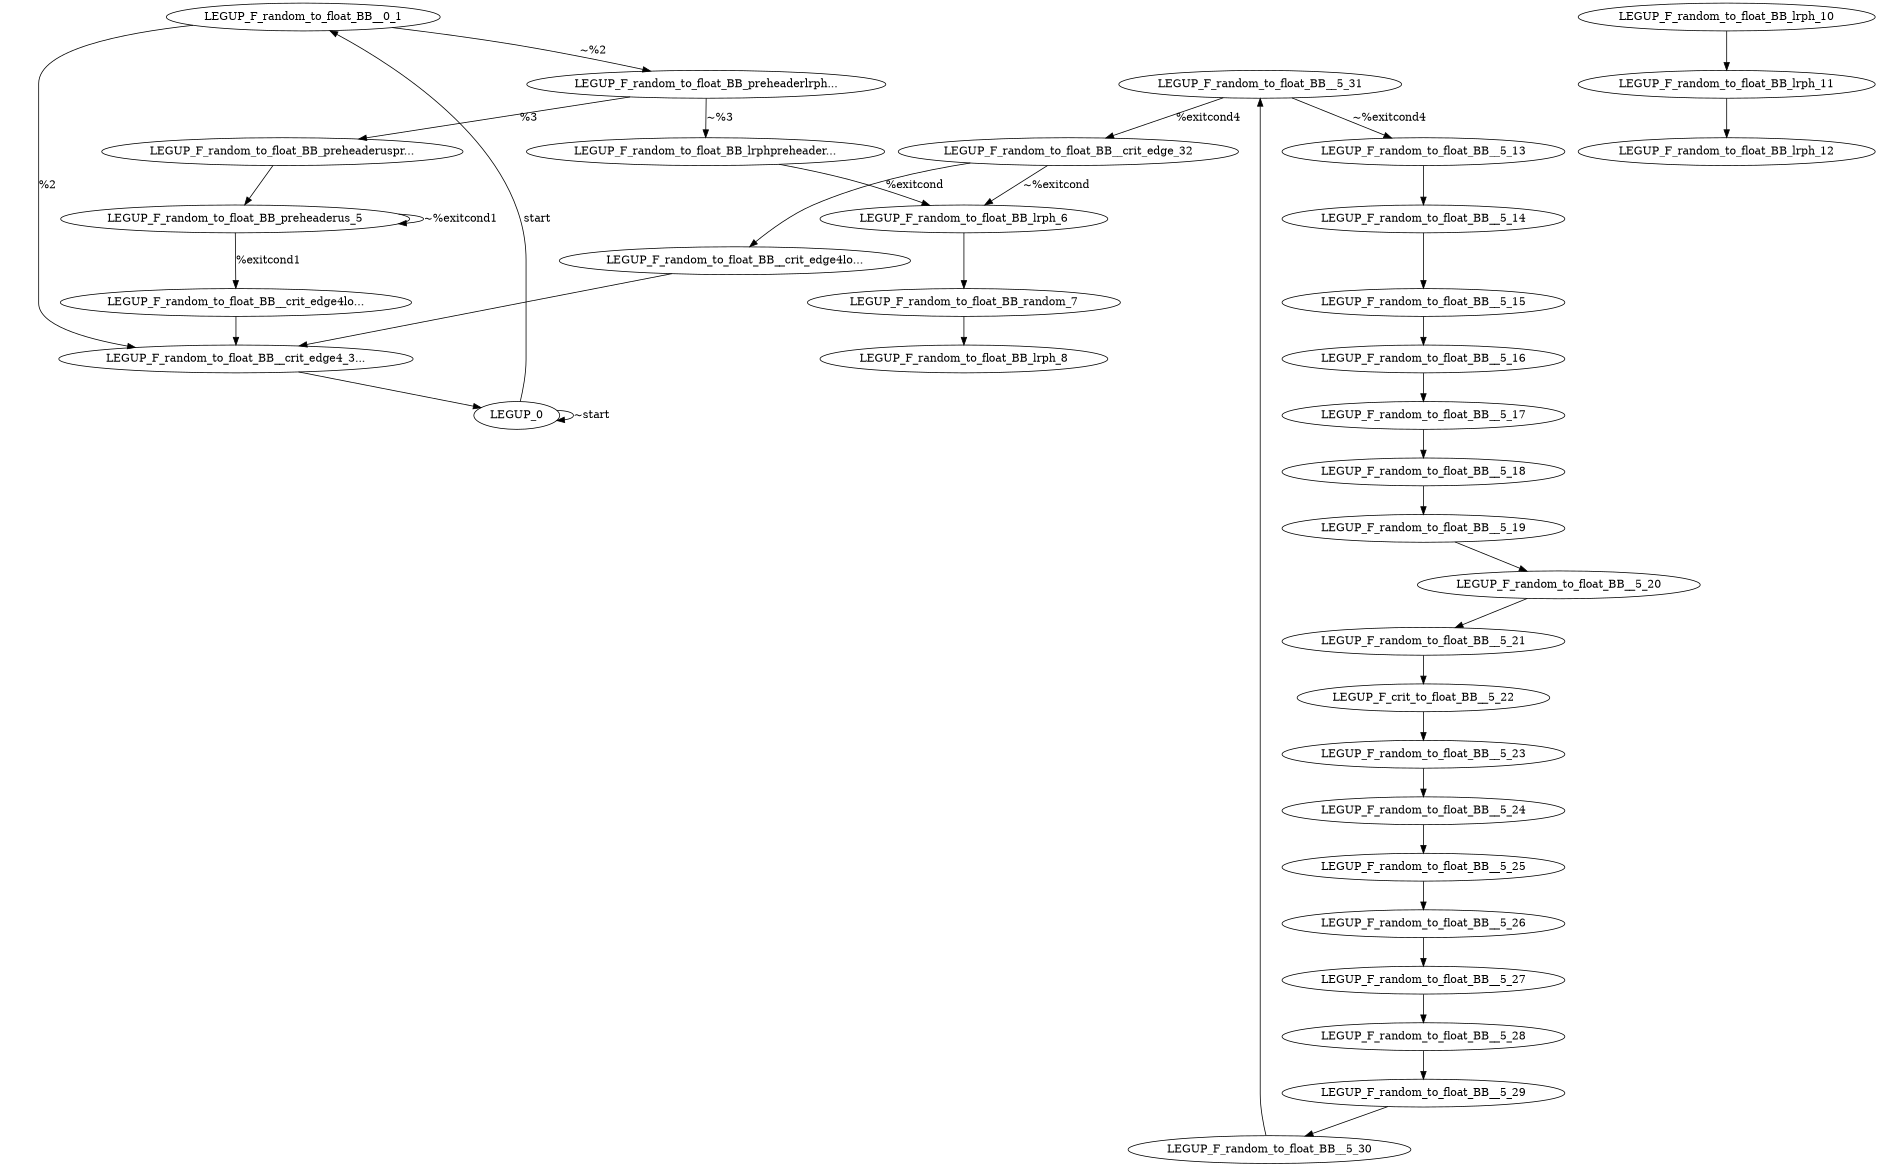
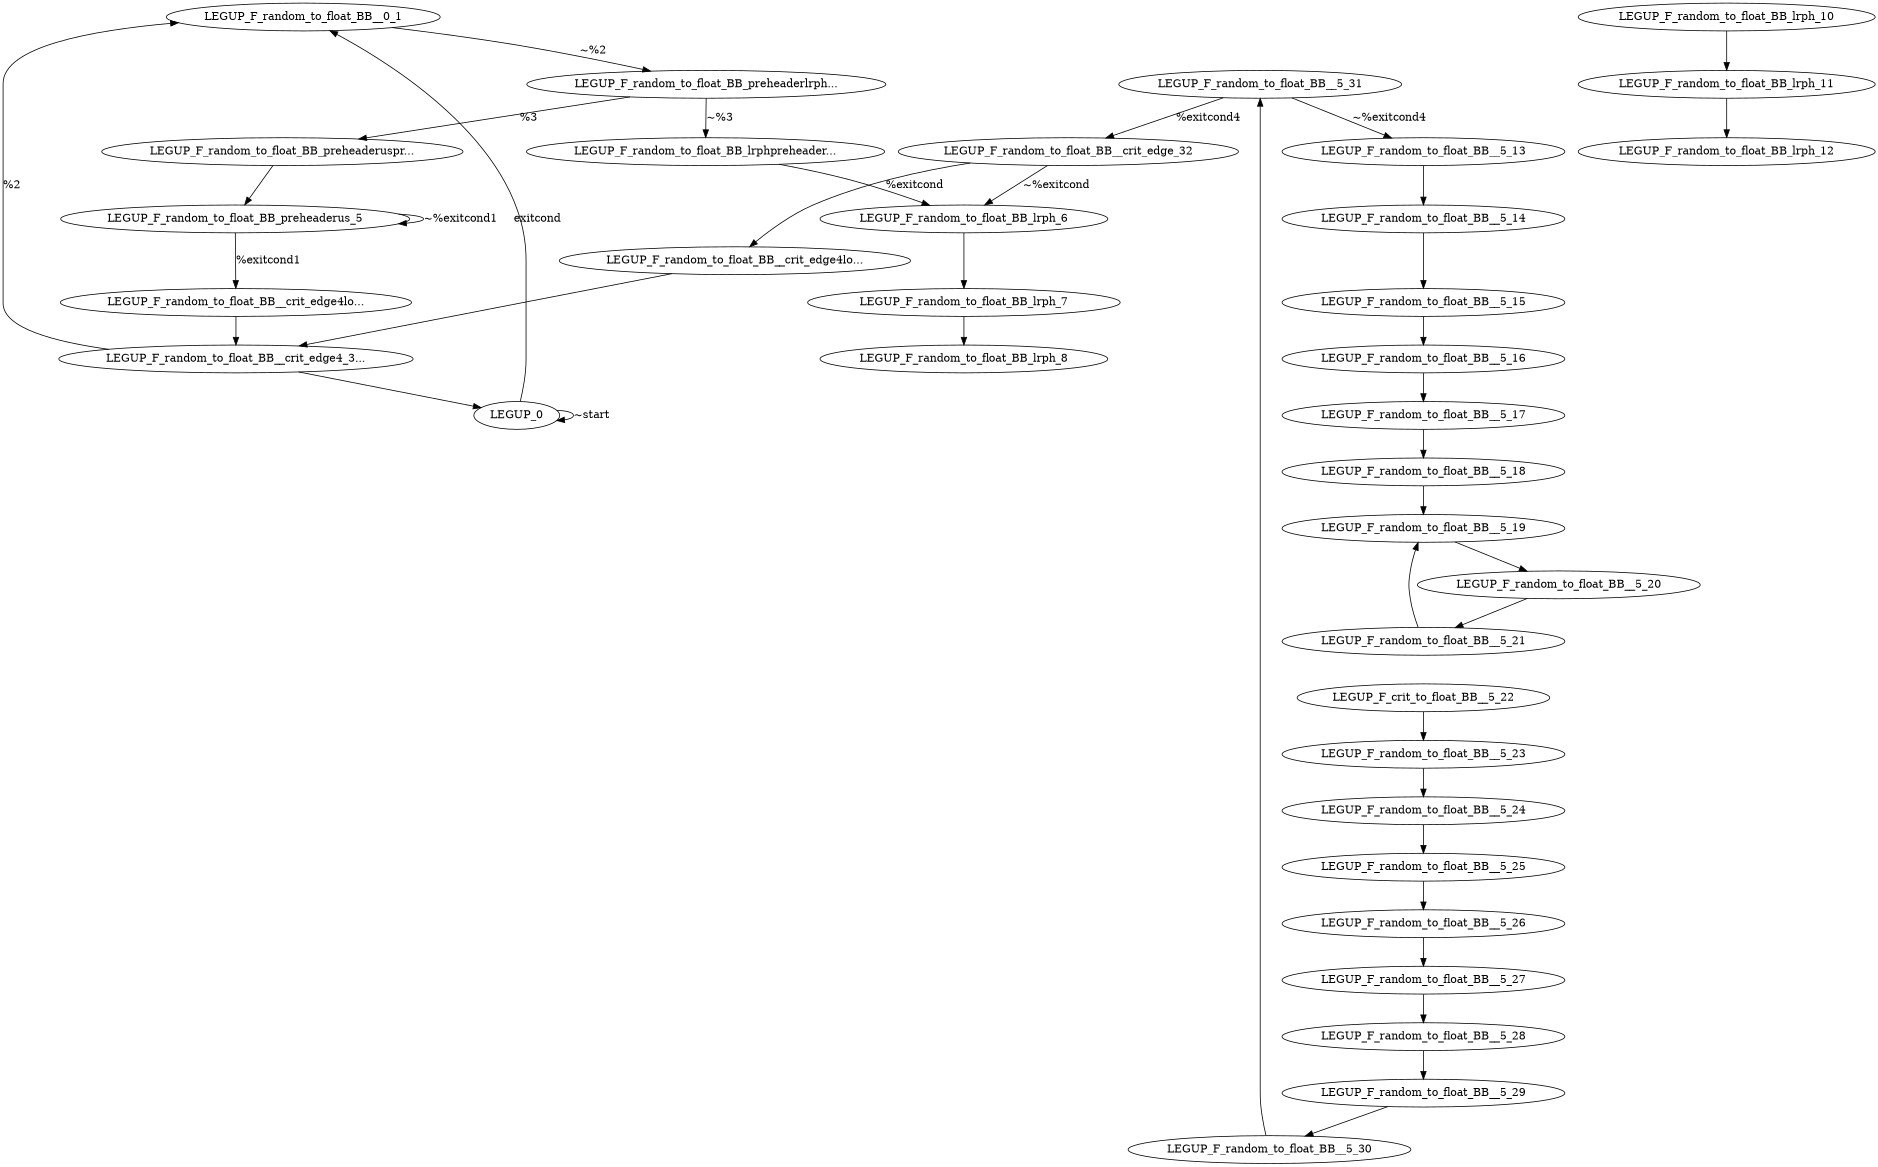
(39, 159) -> (3, 160)
(537, 219) -> (537, 219)
(964, 302) -> (964, 302)
(1423, 666) -> (1409, 589)
